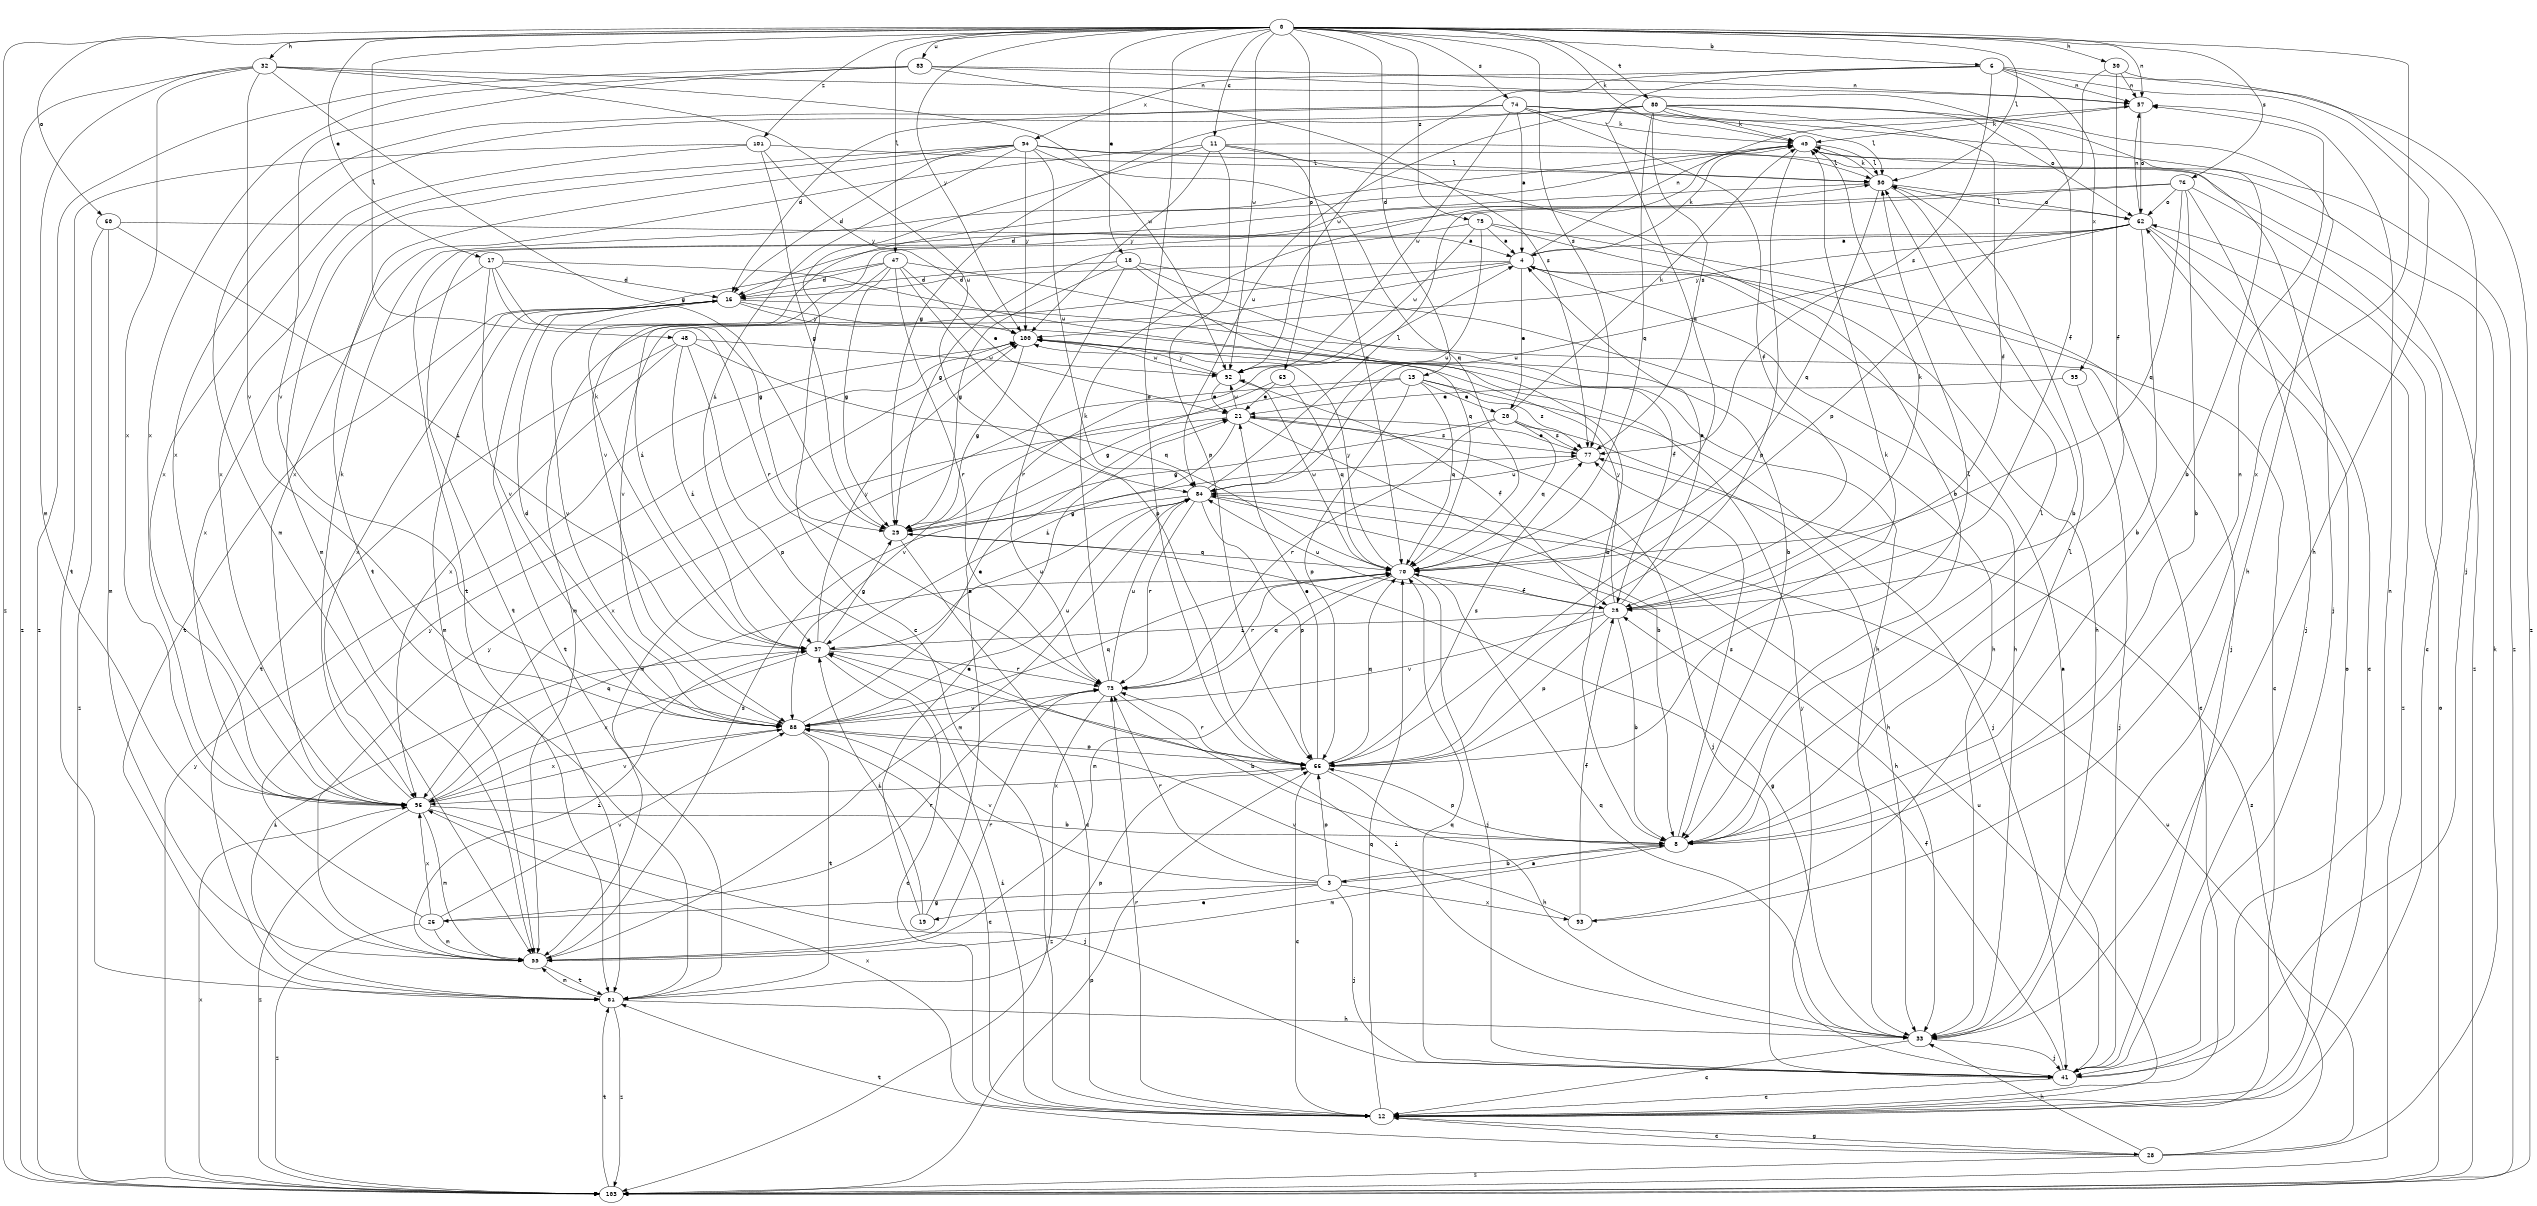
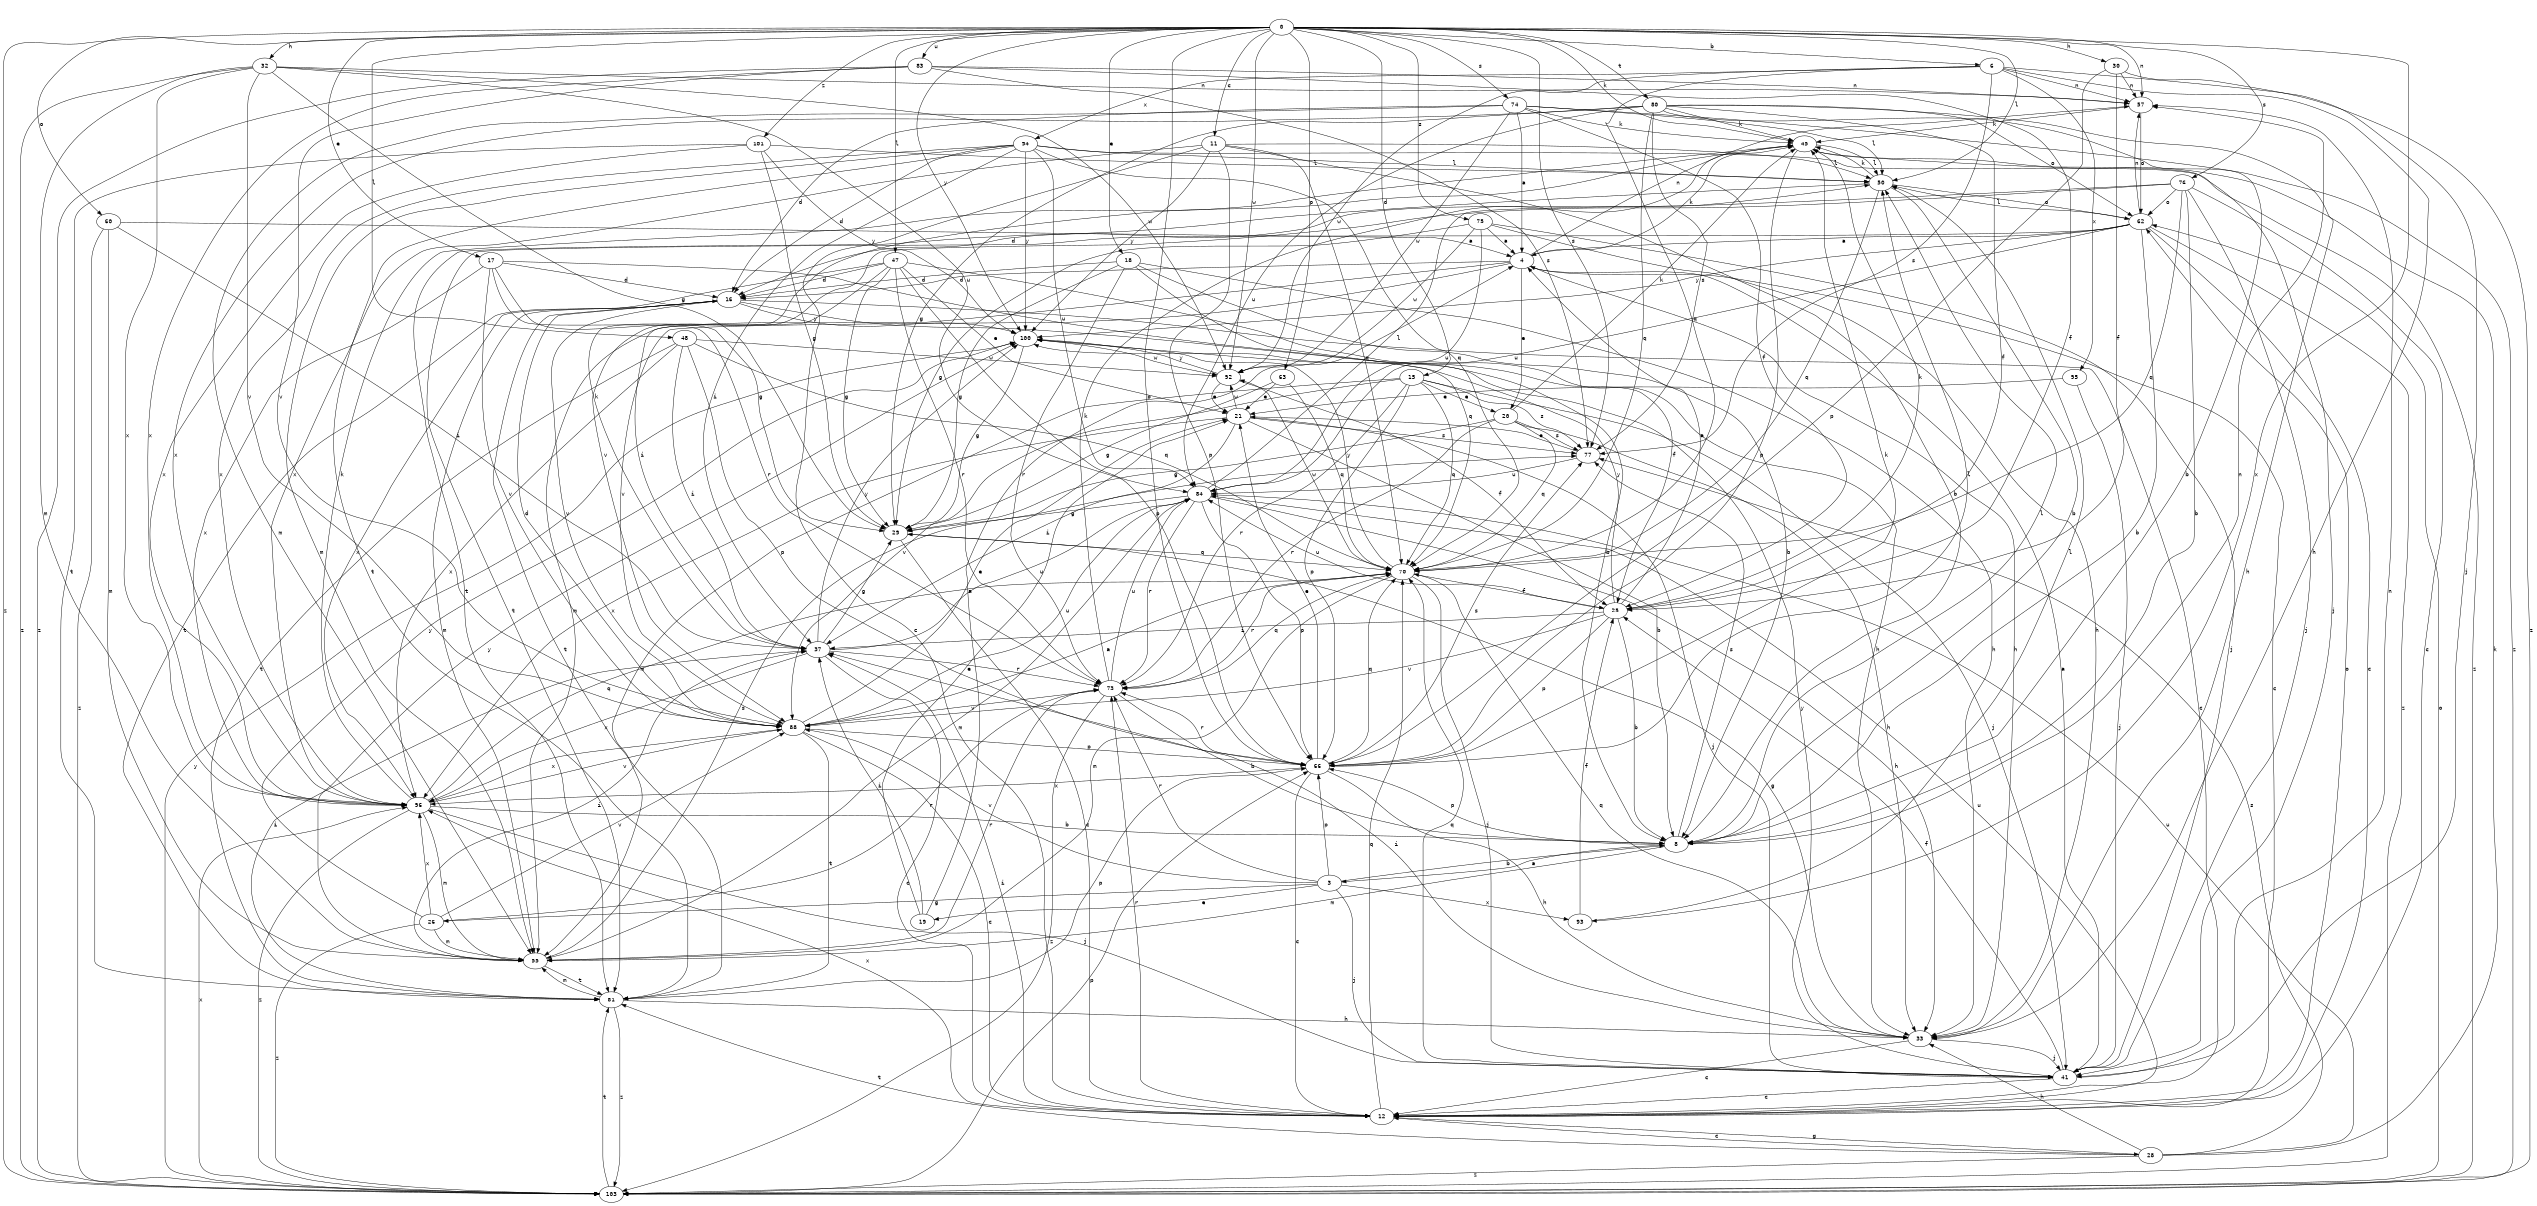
none -> (1247, 518)
(1108, 650) -> (1108, 650)
(1198, 788) -> none
